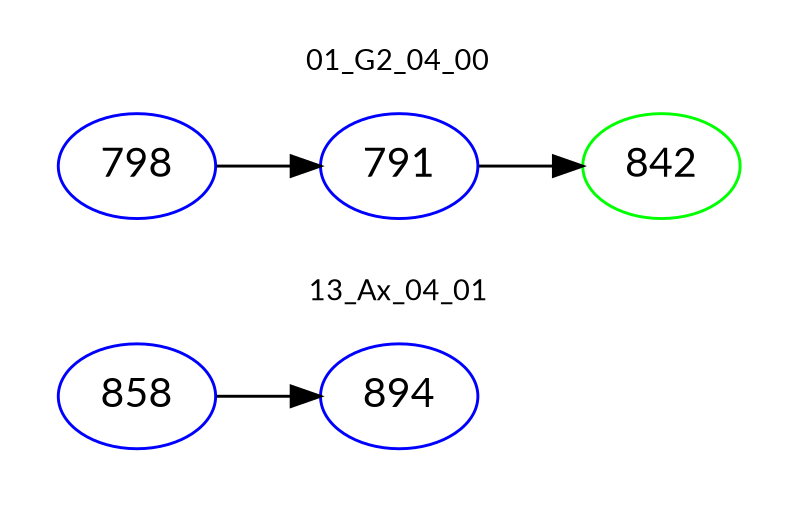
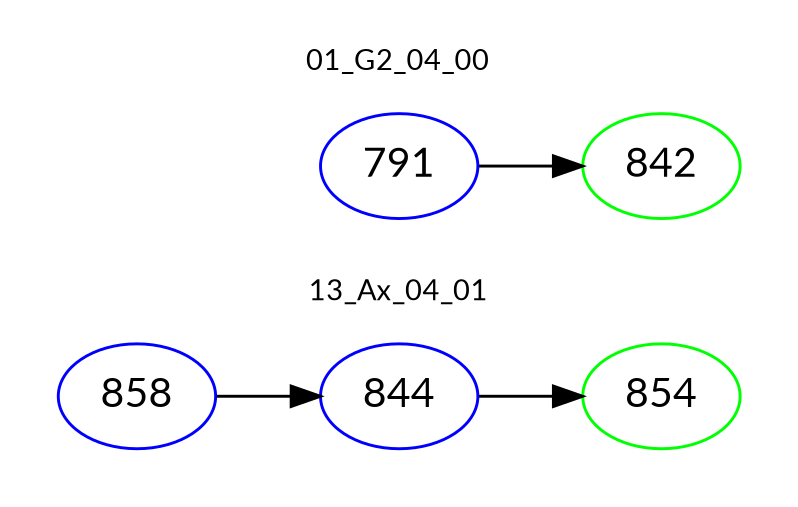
(137, 166) -> none
(399, 396) -> (399, 396)
none -> (661, 396)
